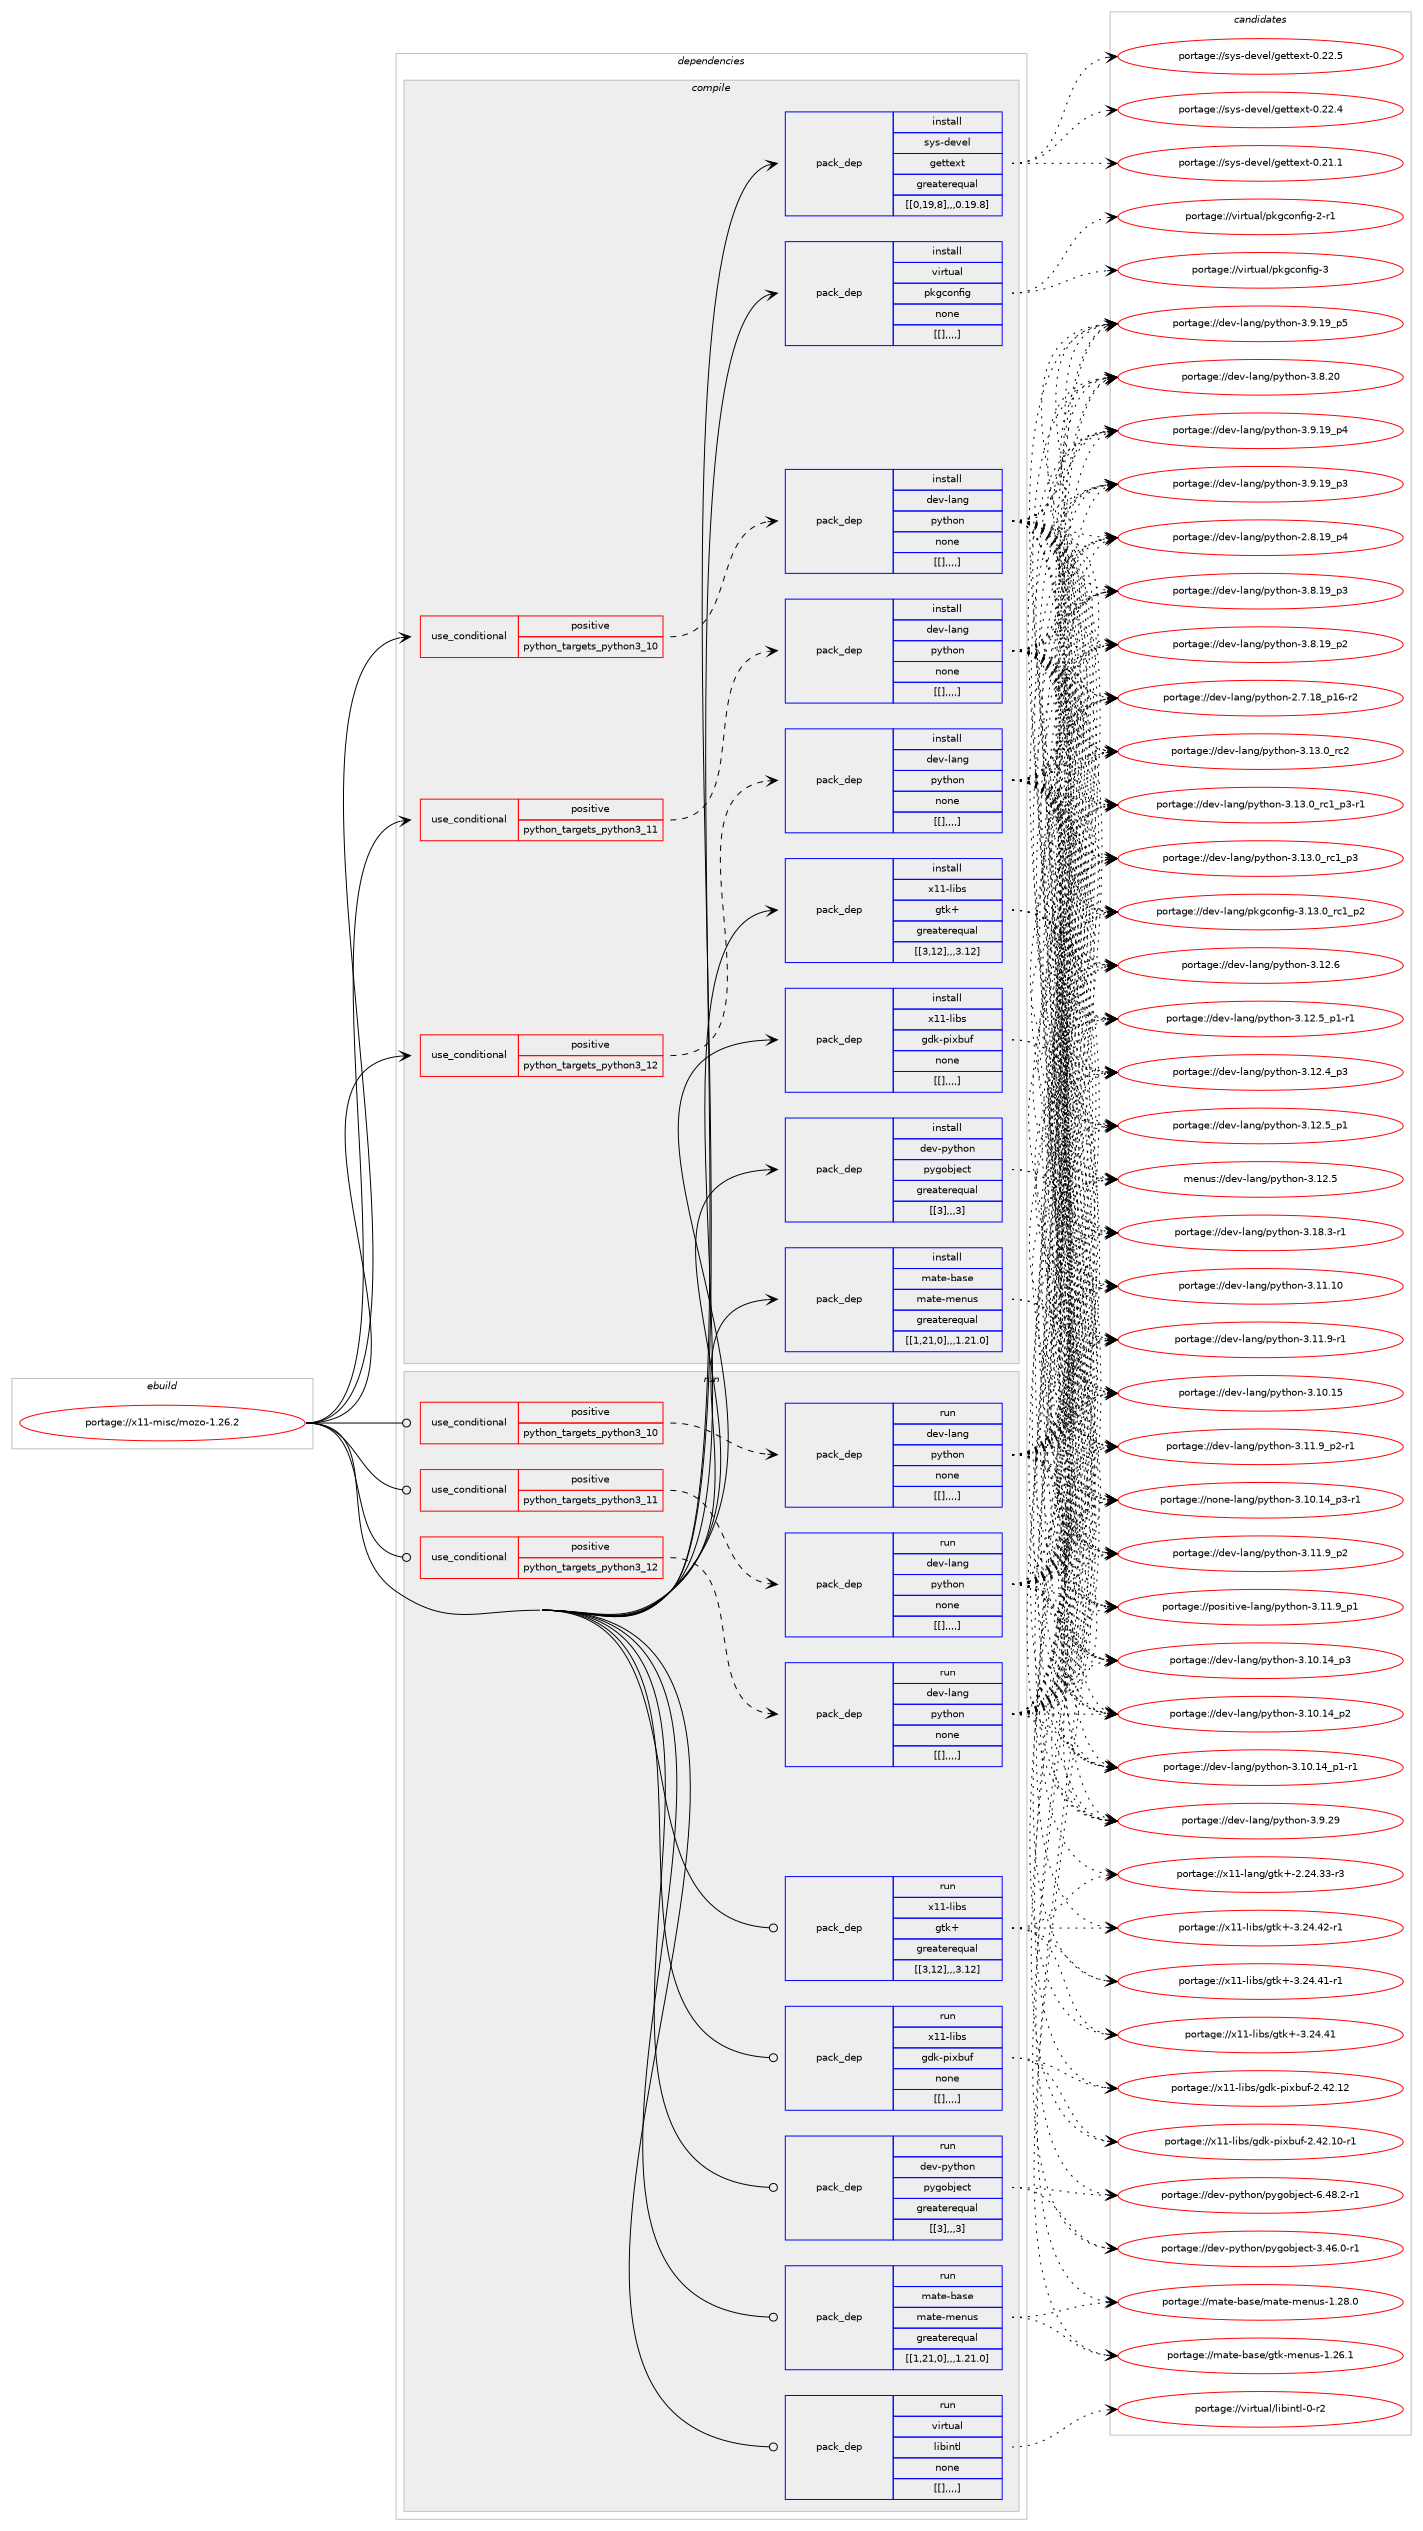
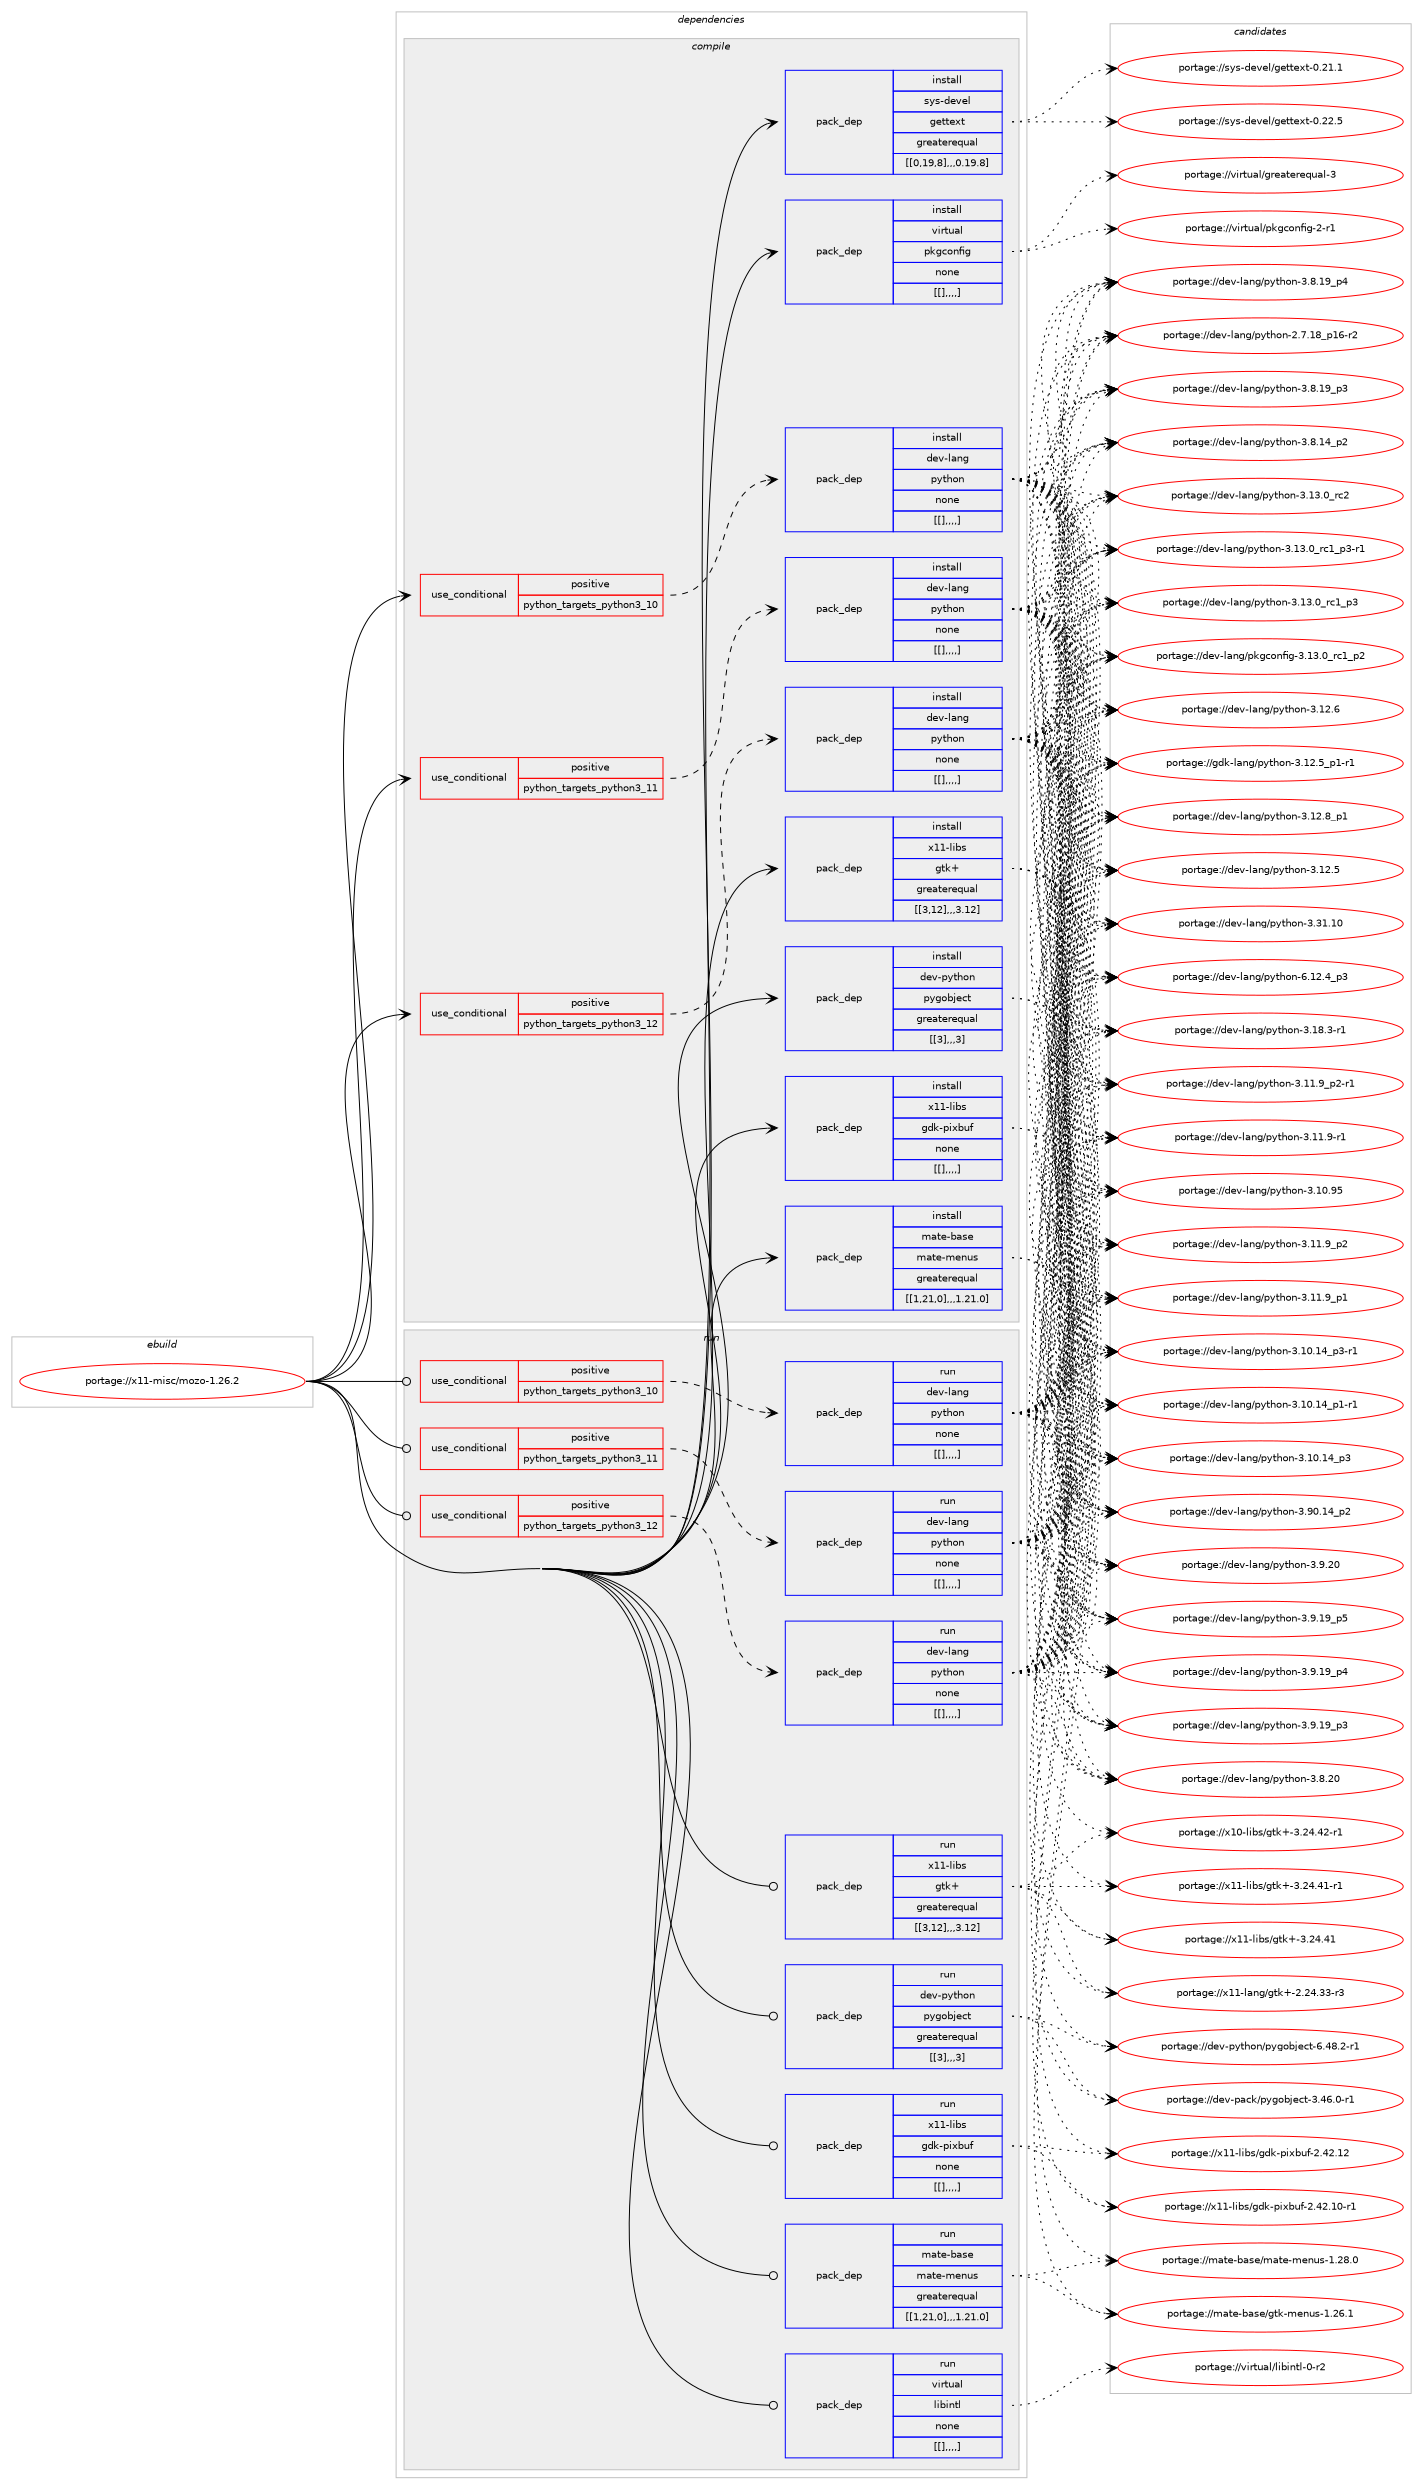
(1261, 110) -> none
(1261, 270) -> (1261, 175)
(1261, 538) -> (1261, 282)
(1261, 645) -> (1261, 443)
(1261, 1019) -> (1261, 764)
(1261, 1072) -> (1261, 977)
(1261, 1126) -> (1261, 817)
(1261, 1179) -> (1261, 870)
(1261, 1286) -> (1261, 924)
(1261, 1393) -> (1261, 1191)
(1261, 1500) -> (1261, 1352)
(1261, 1607) -> (1261, 1298)
(1261, 1714) -> (1261, 1512)
(1261, 1821) -> (1261, 1566)
(1261, 1928) -> (1261, 1833)
(1261, 2249) -> (1261, 2100)
